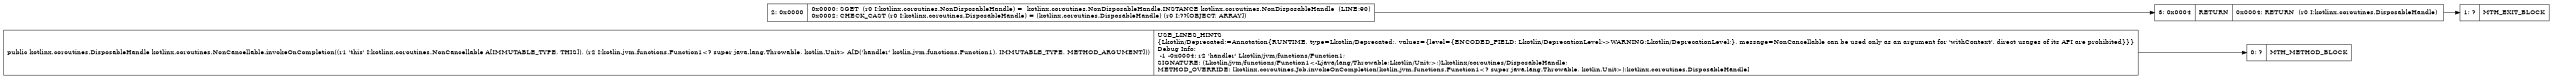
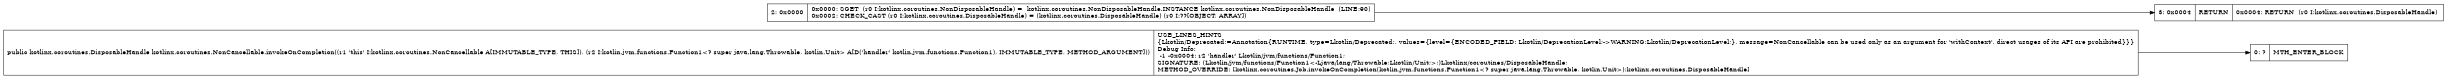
(2505, 13) -> none
(2309, 52) -> (2309, 52)
